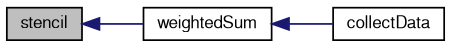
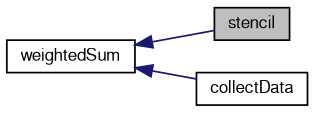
(122, 24) -> (183, 36)
